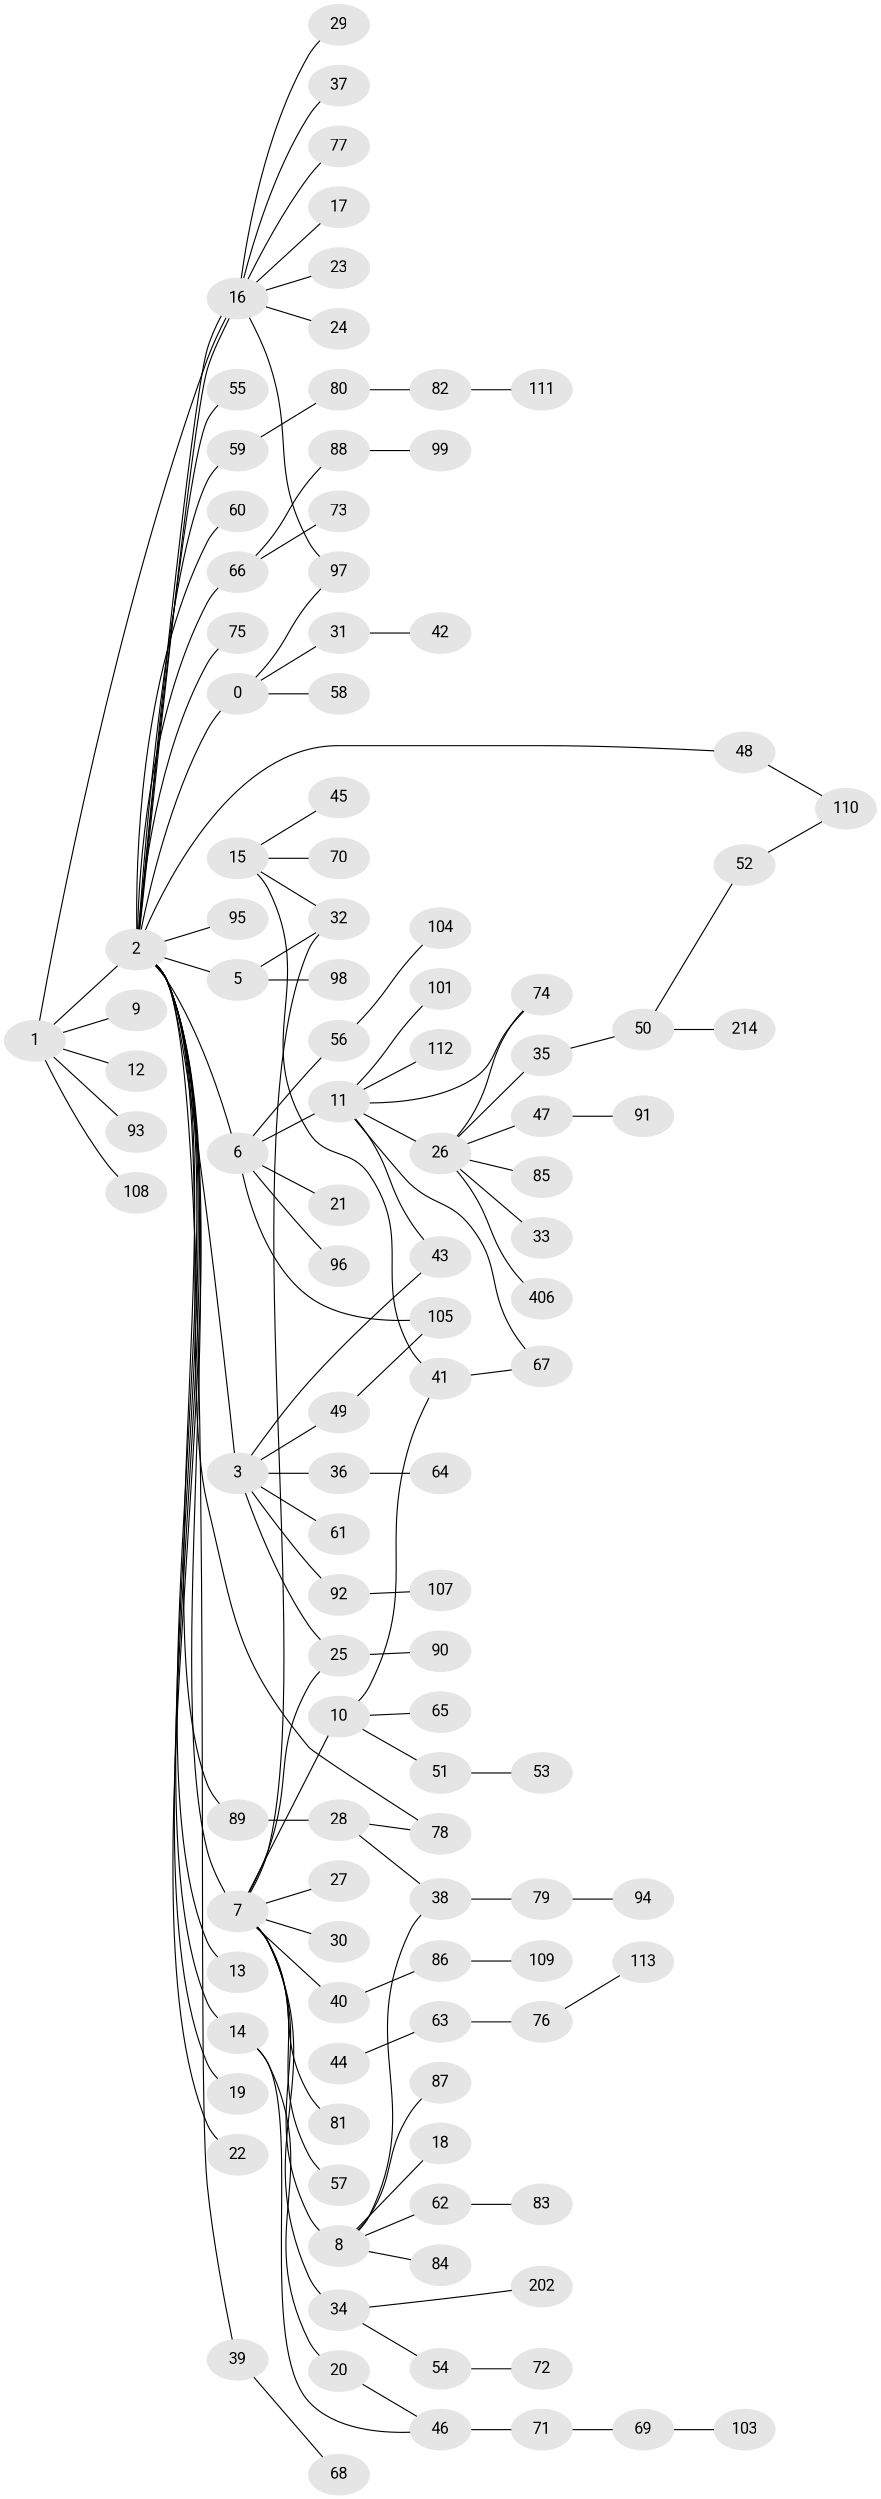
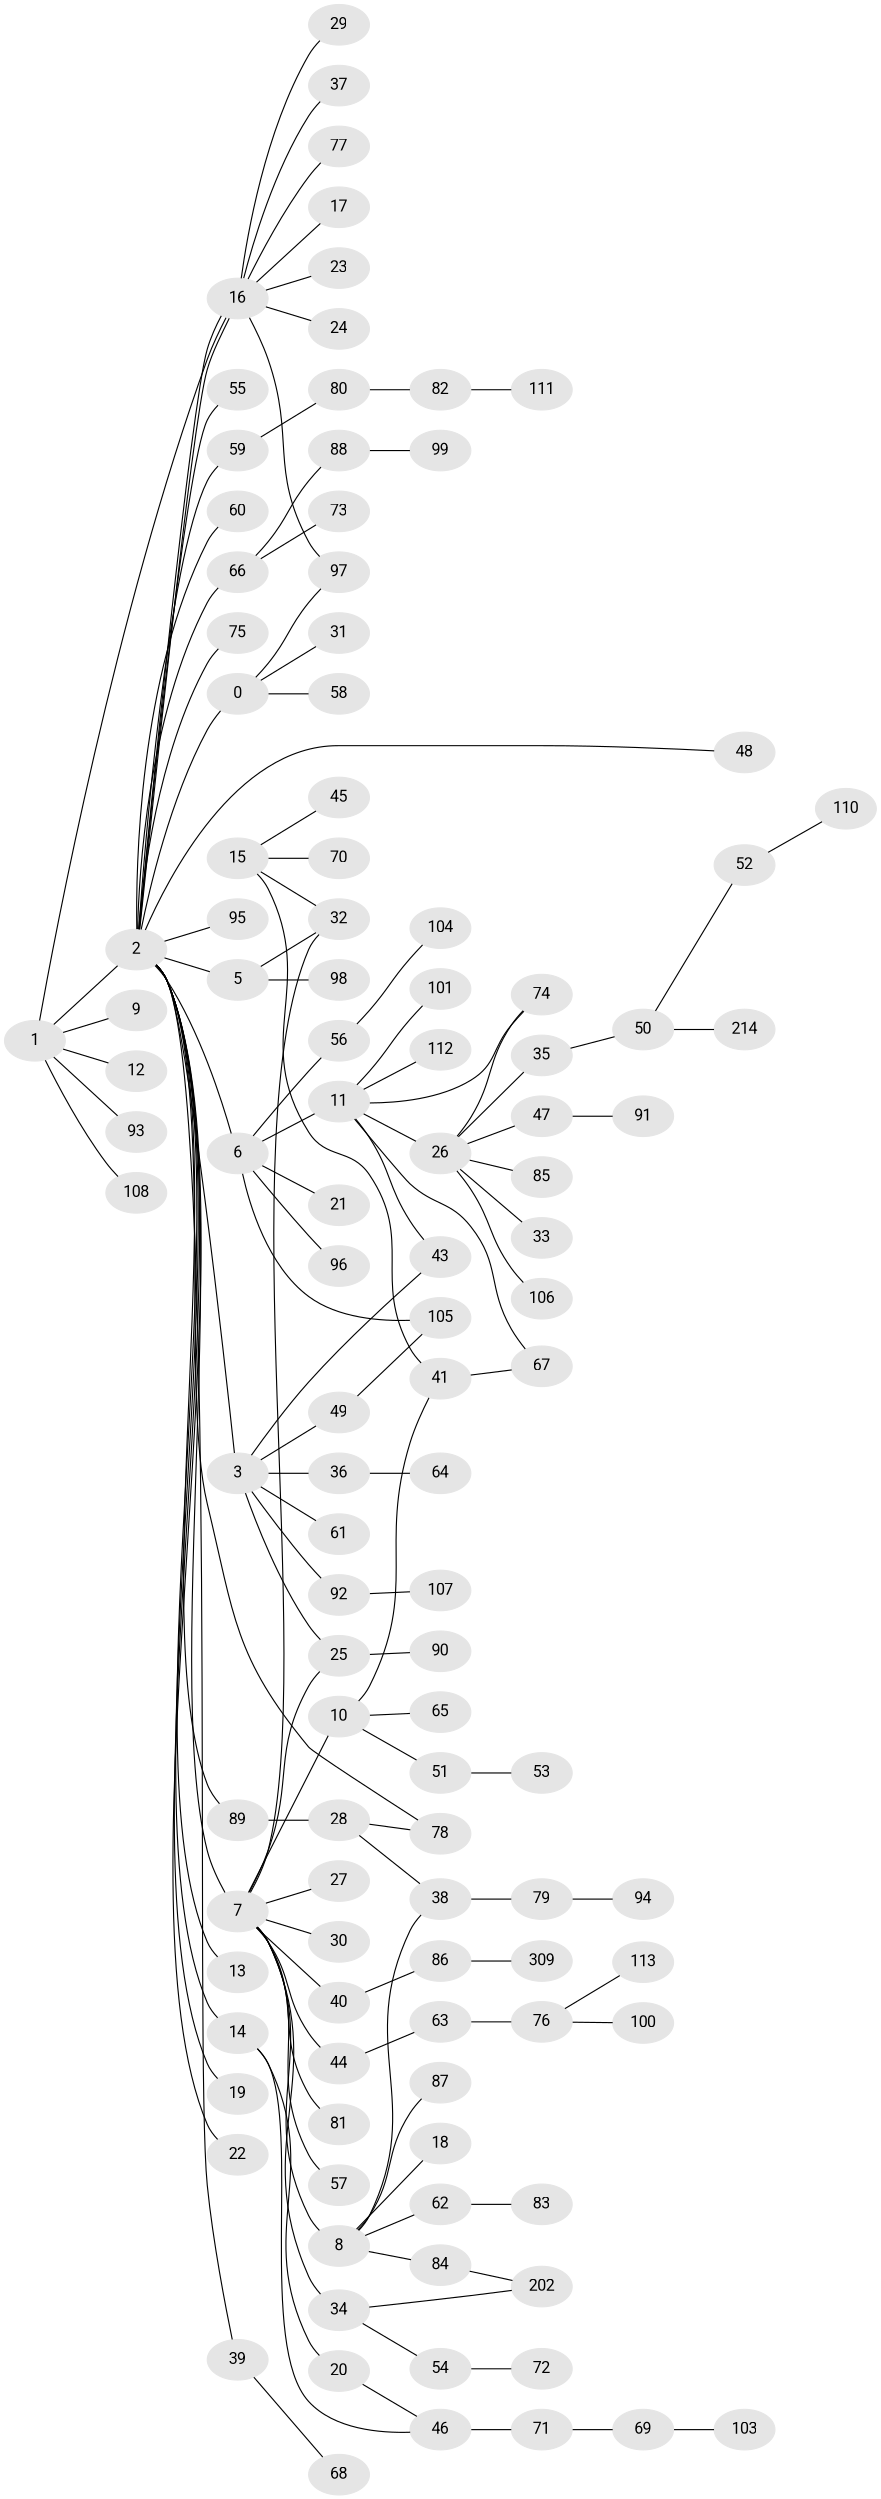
(440, 633) -> none
(795, 781) -> none
(542, 1299) -> (542, 1299)
(542, 1961) -> (542, 1961)
none -> (298, 2013)
none -> (643, 2023)
none -> (491, 2276)
